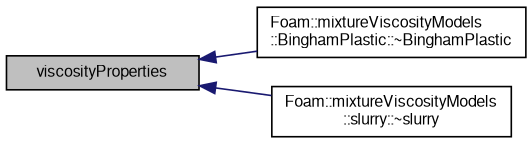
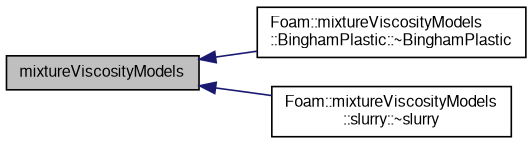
(103, 73) -> (103, 73)
